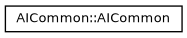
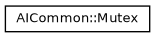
(94, 19) -> (78, 19)
